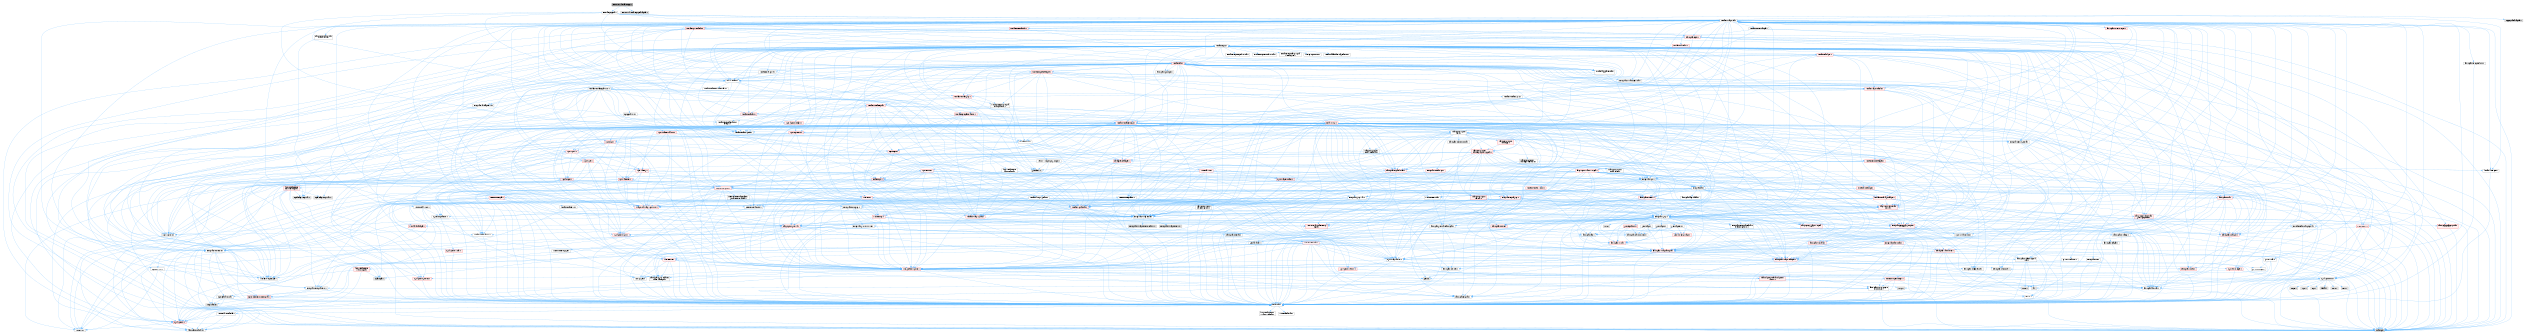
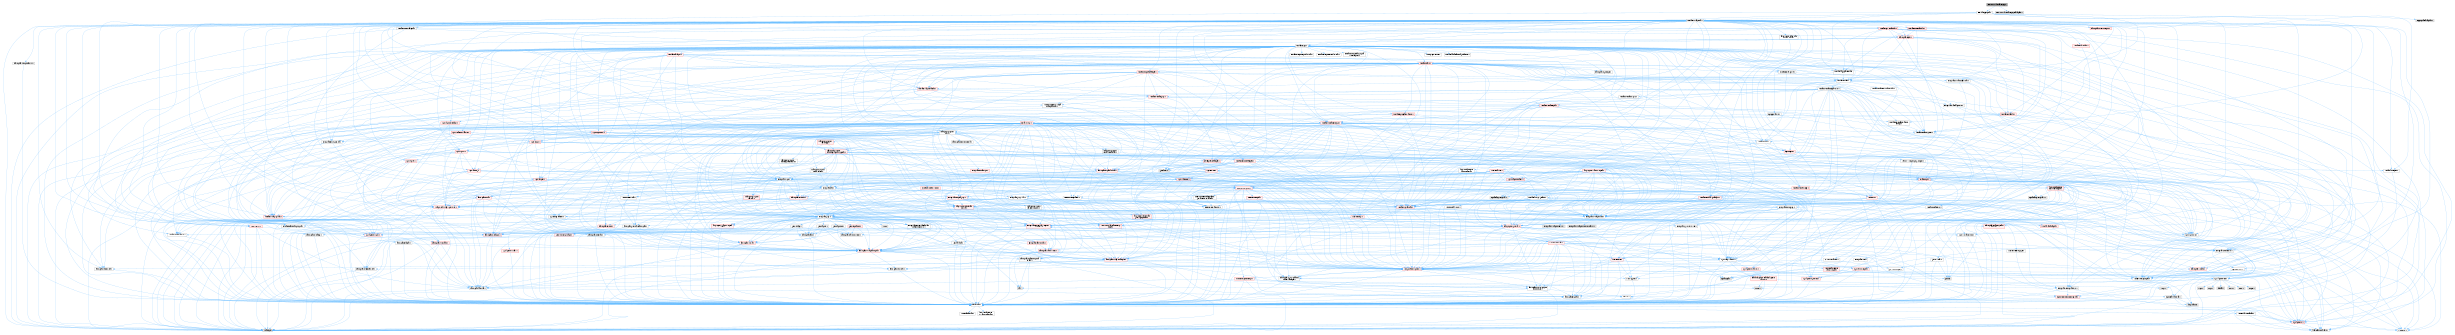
(732, 81) -> (1843, 81)
(1690, 198) -> none
